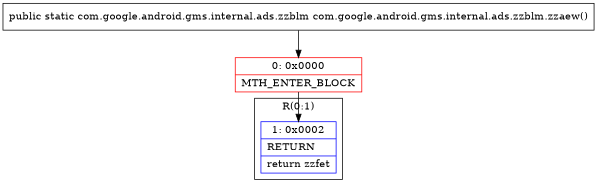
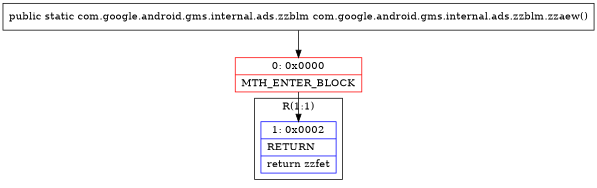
(299, 107) -> (299, 107)
